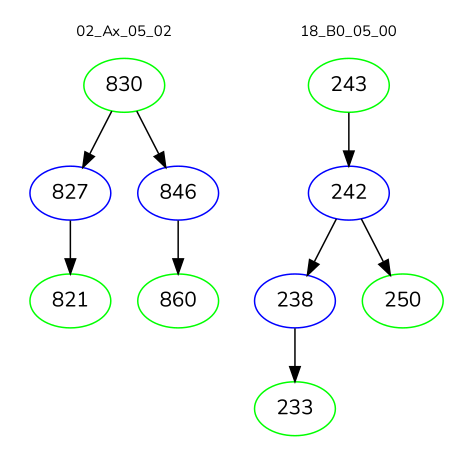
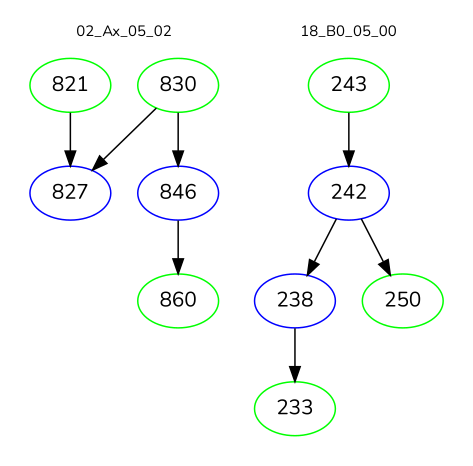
(70, 240) -> (70, 132)
